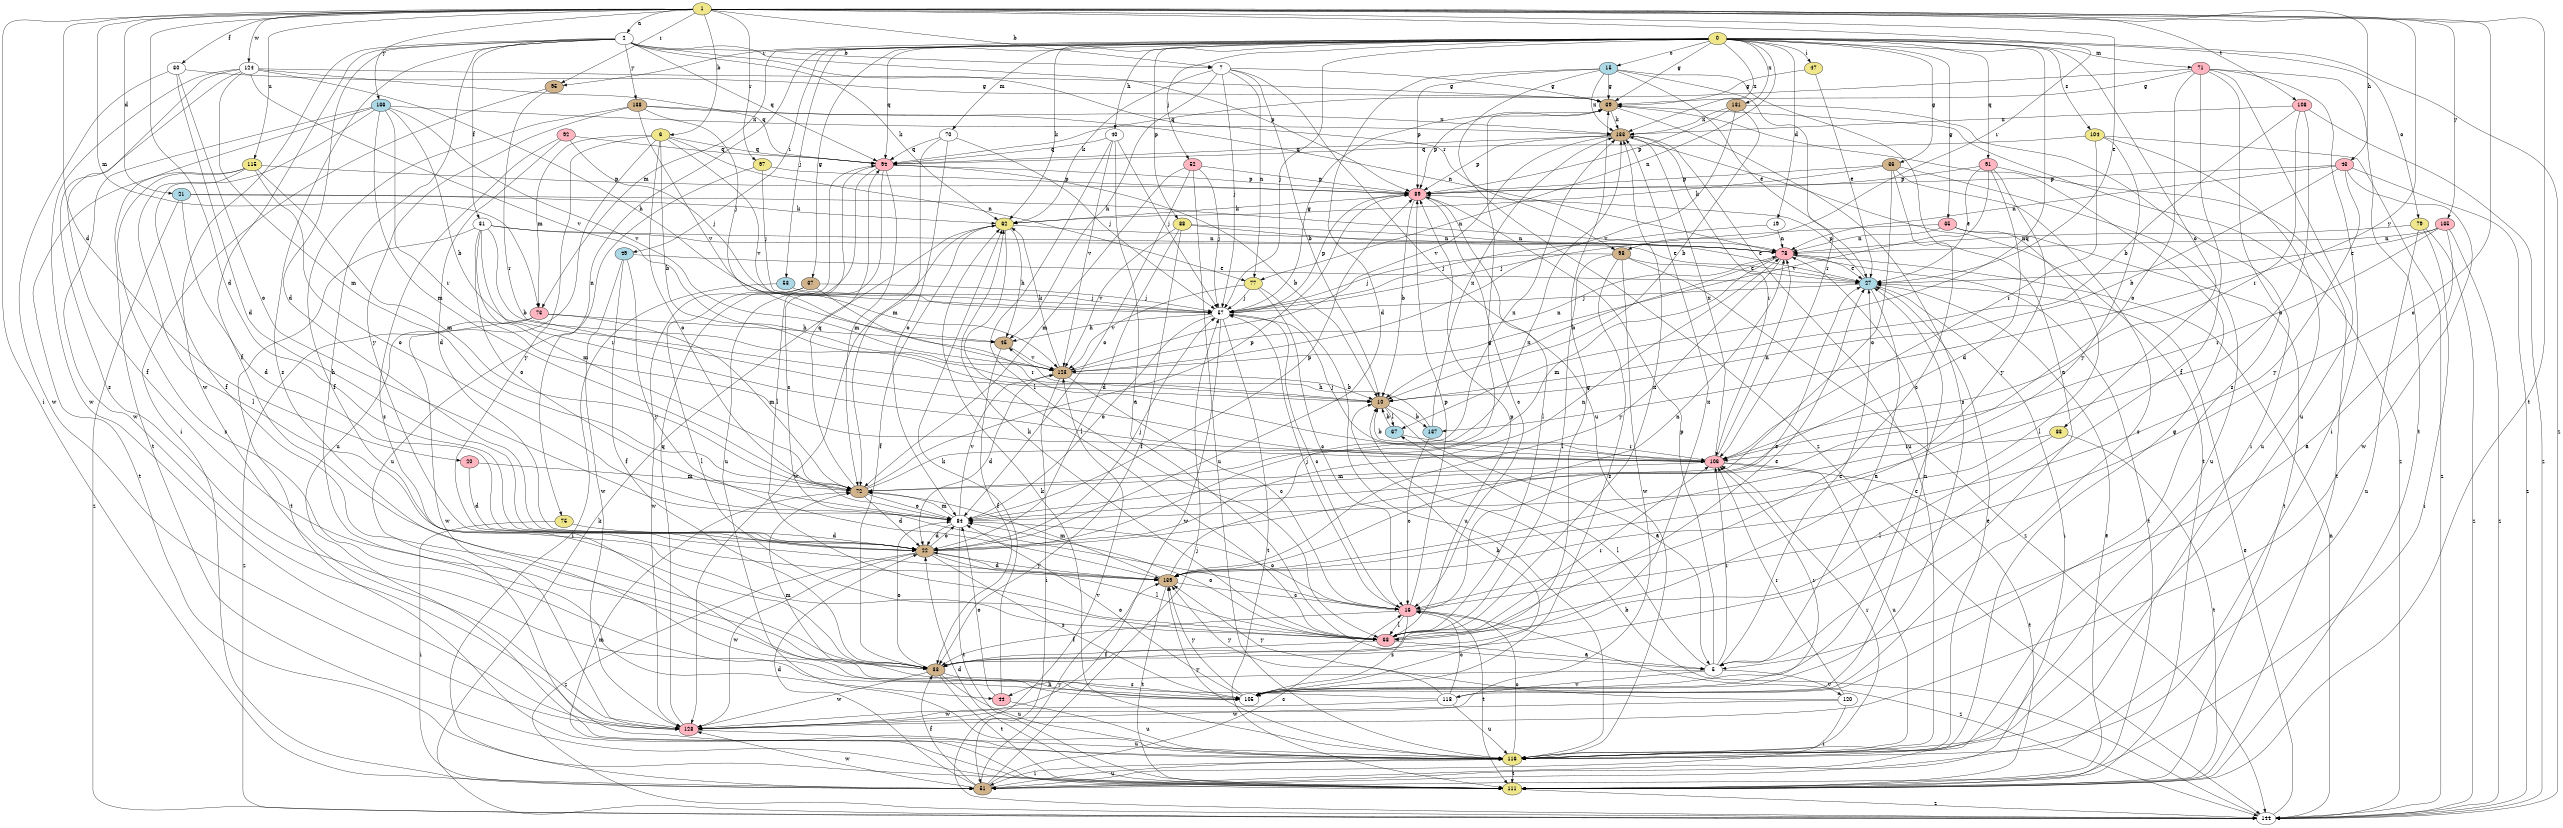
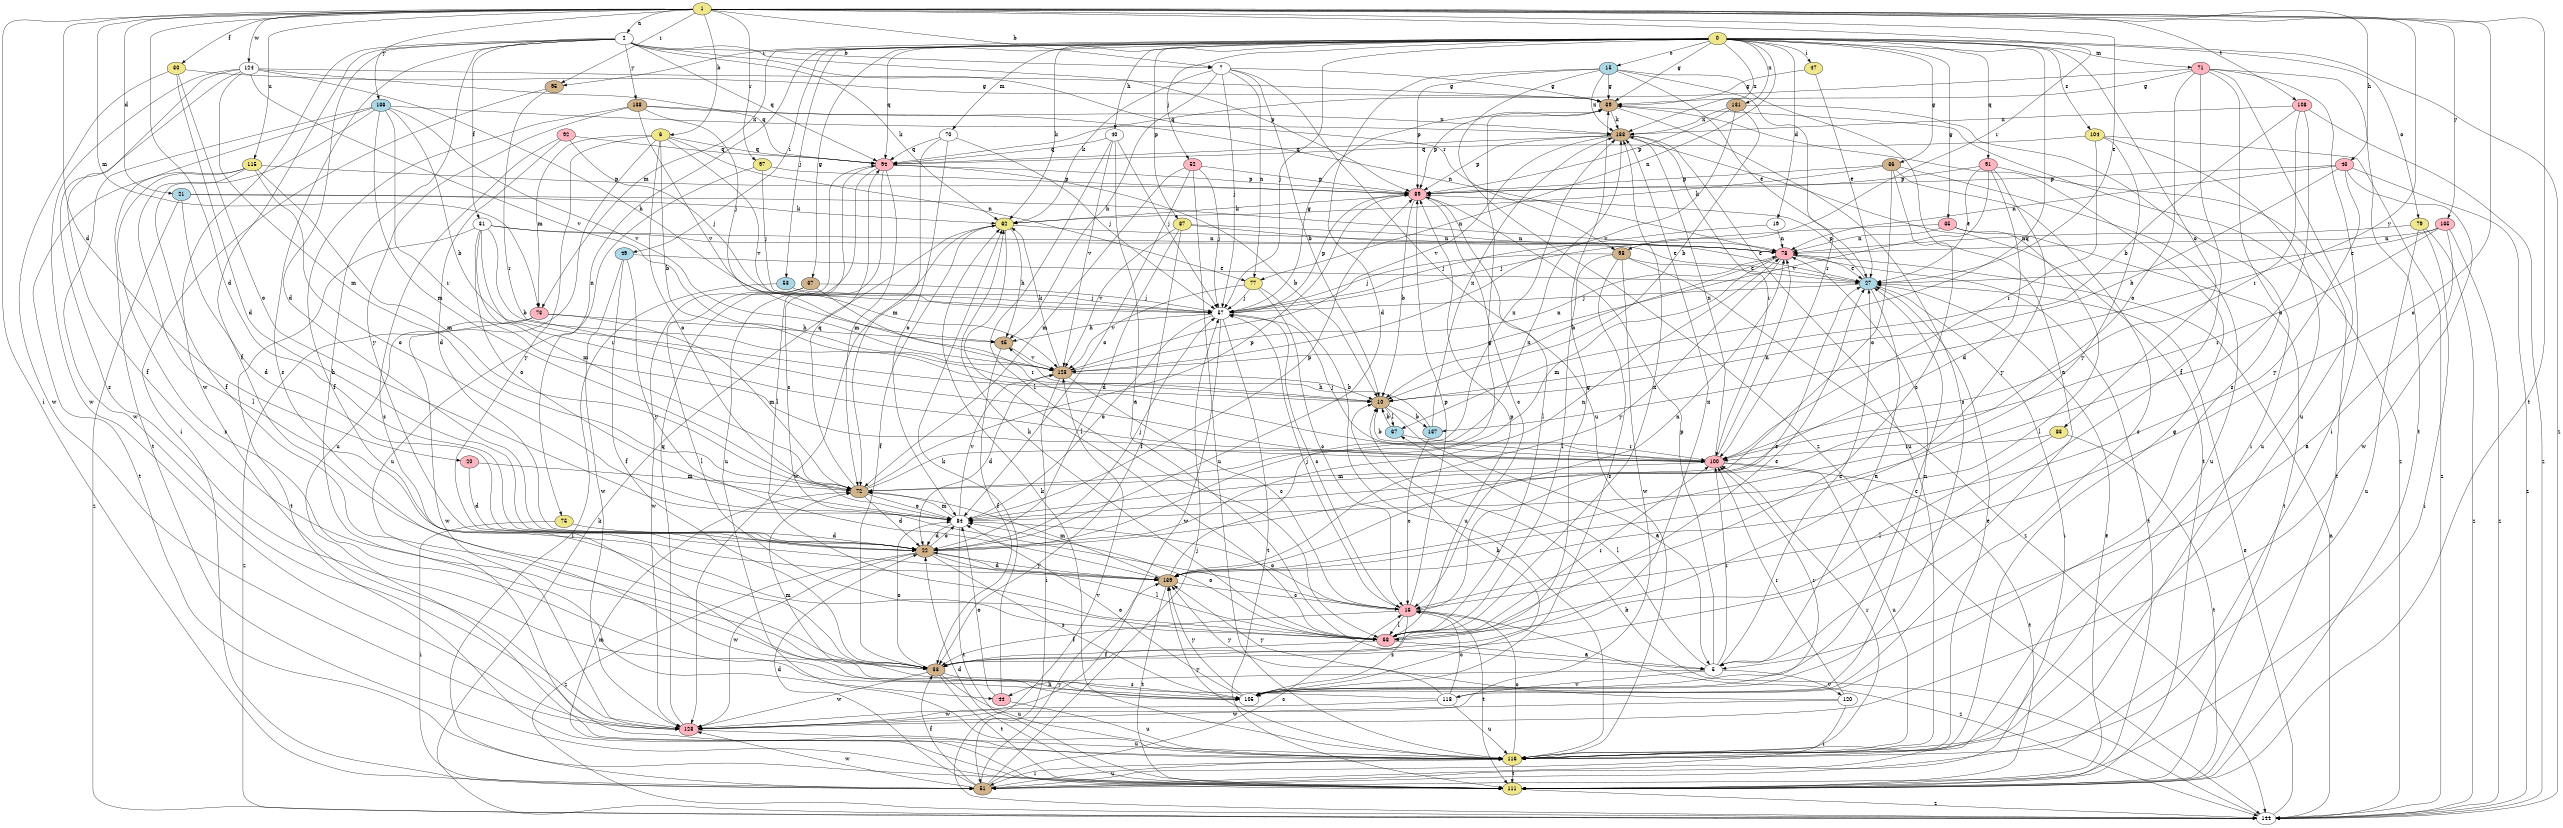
(176, 68) -> (176, 68)
(1182, 224) -> (1182, 224)
(1714, 462) -> (1714, 462)
